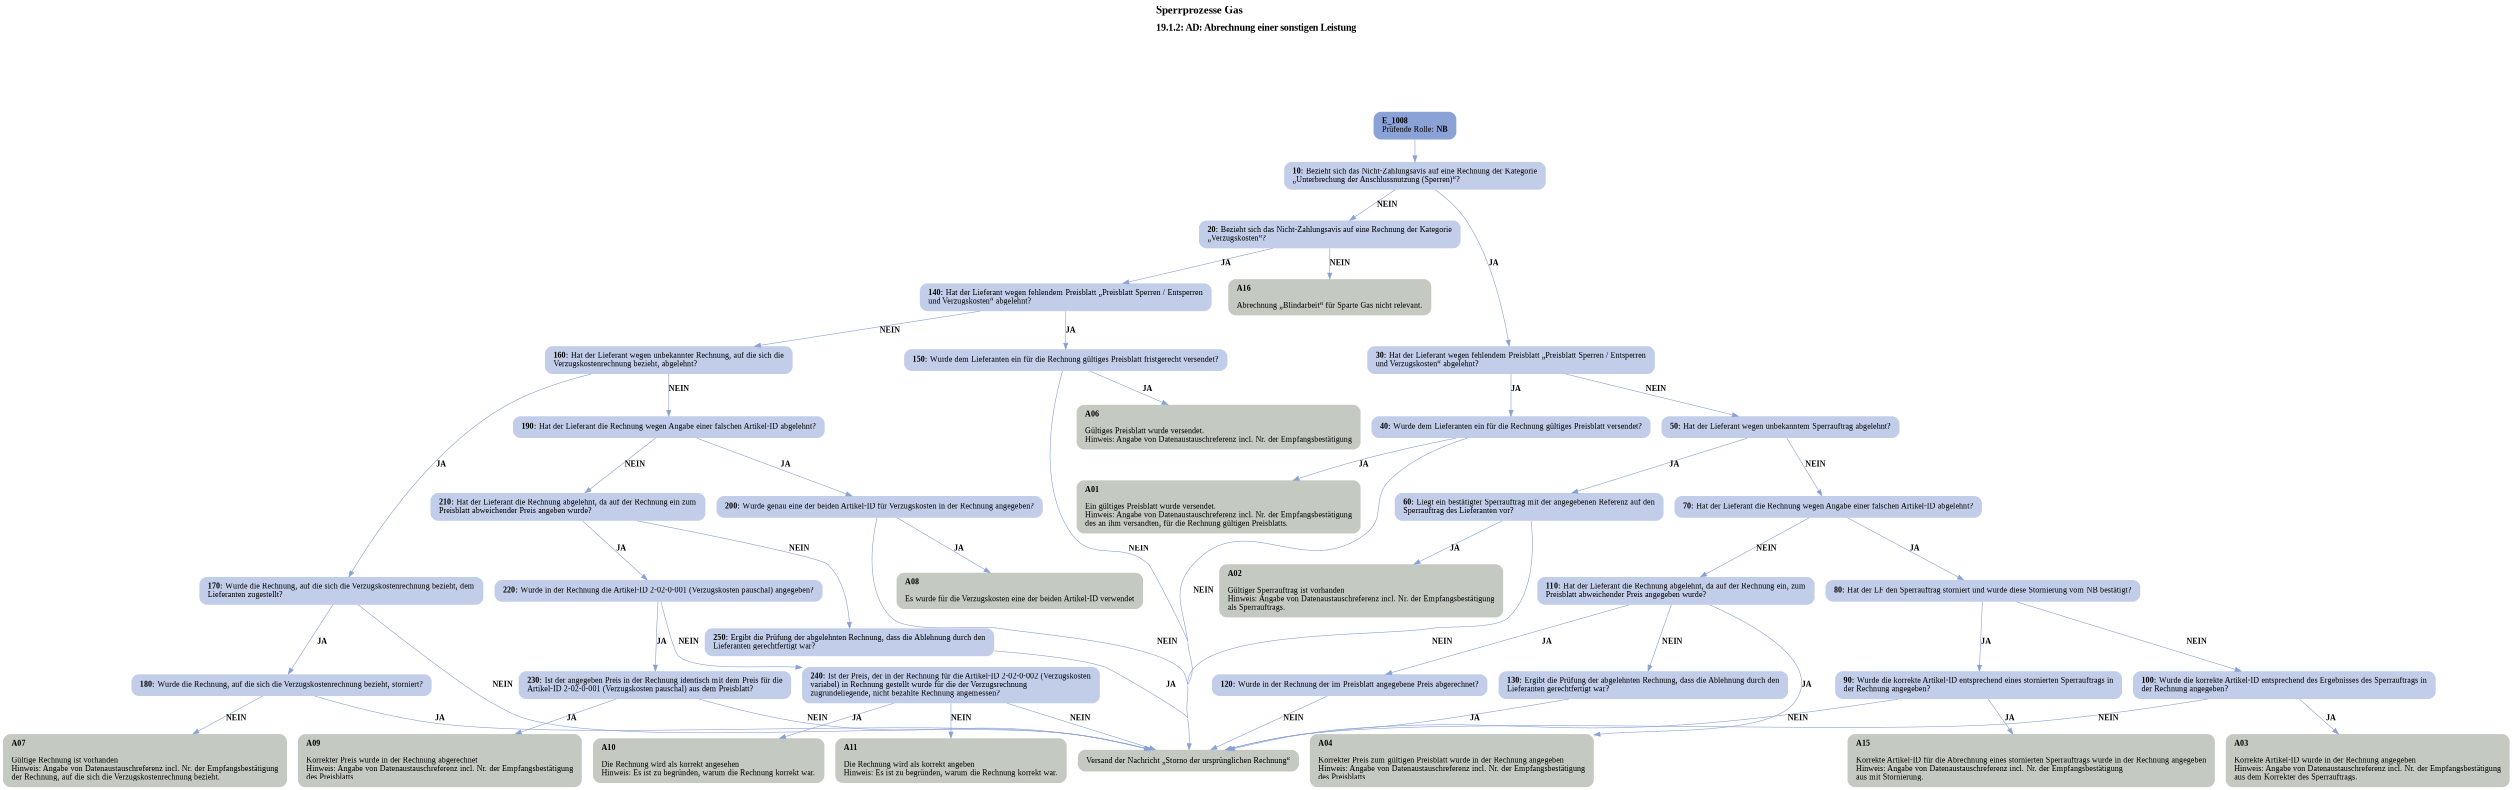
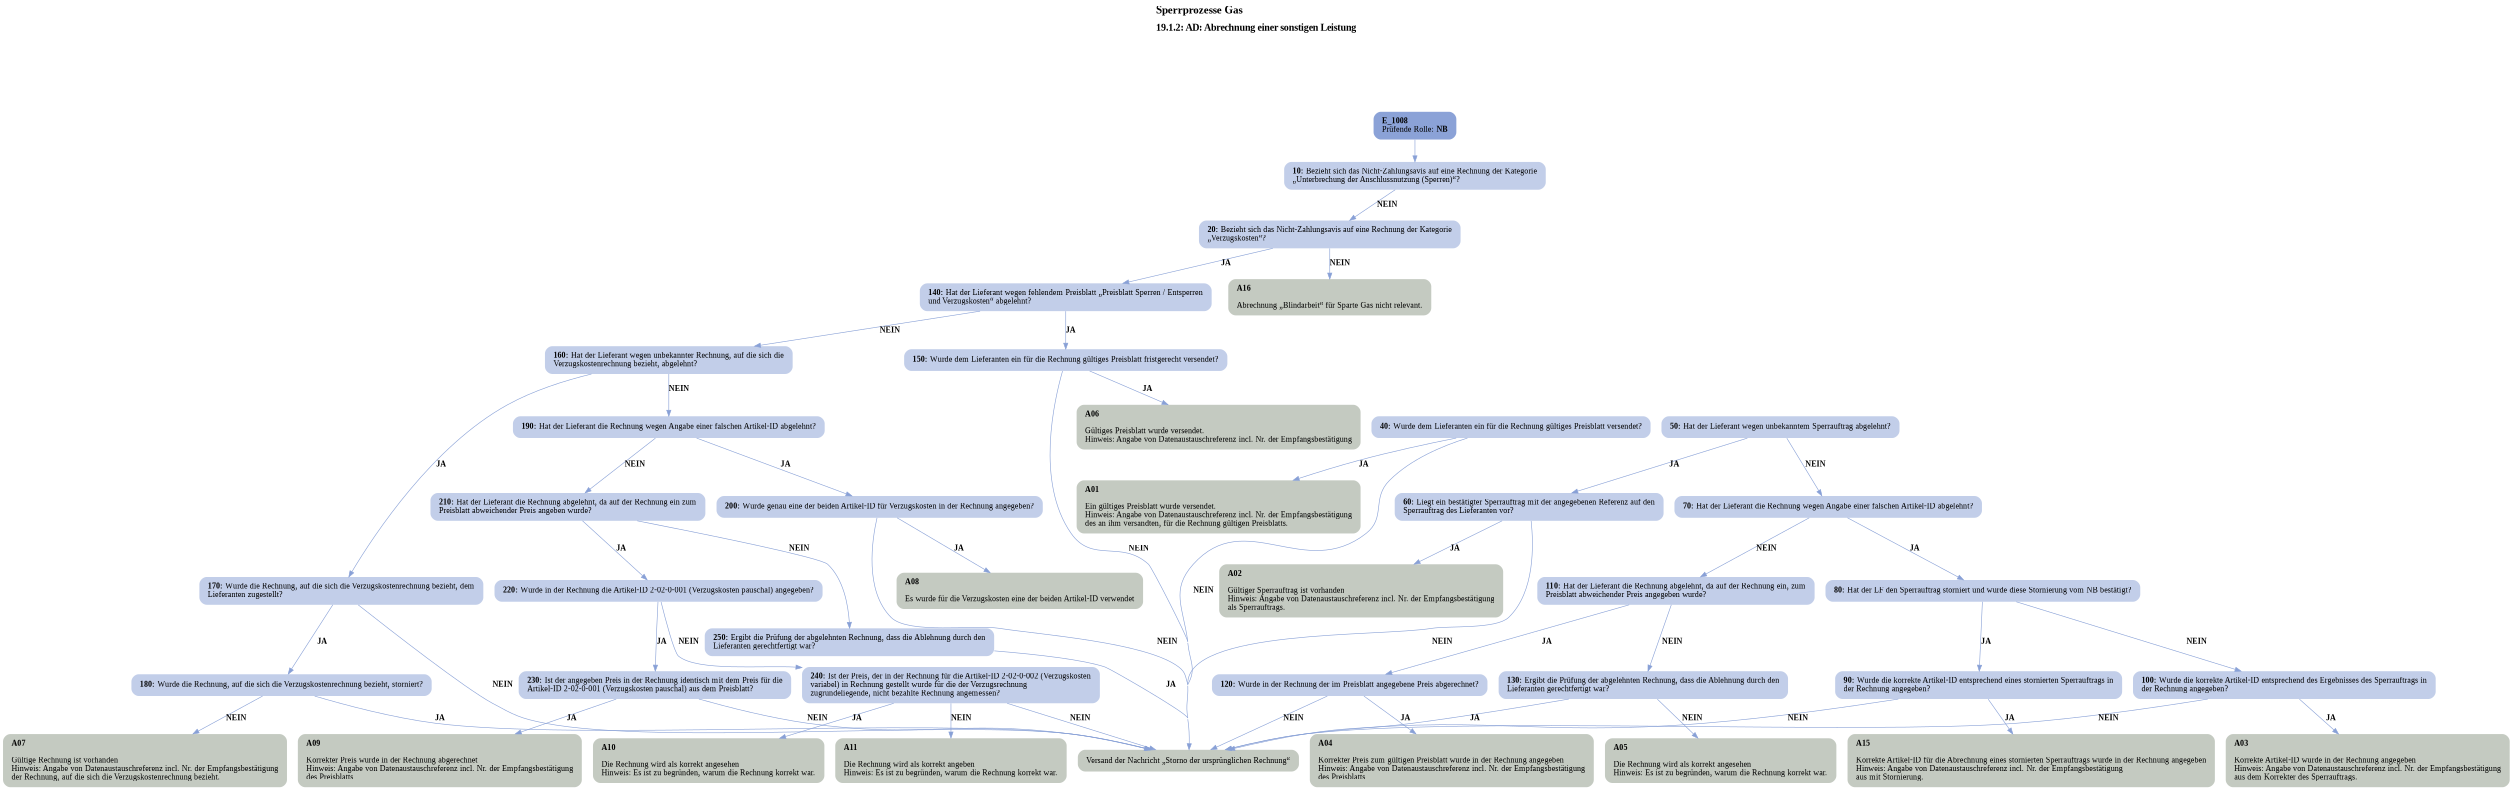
(1511, 360) -> none
(1787, 708) -> (1387, 713)
none -> (1721, 761)
